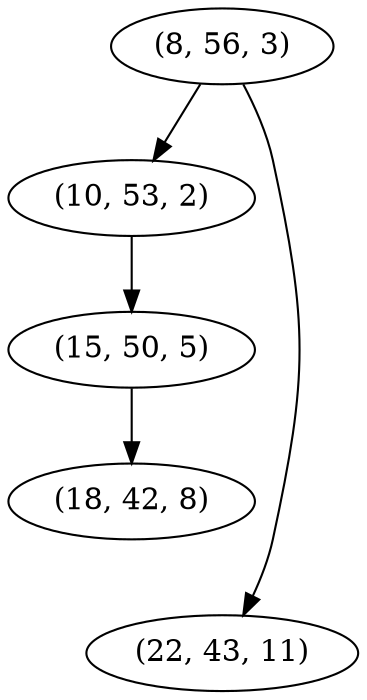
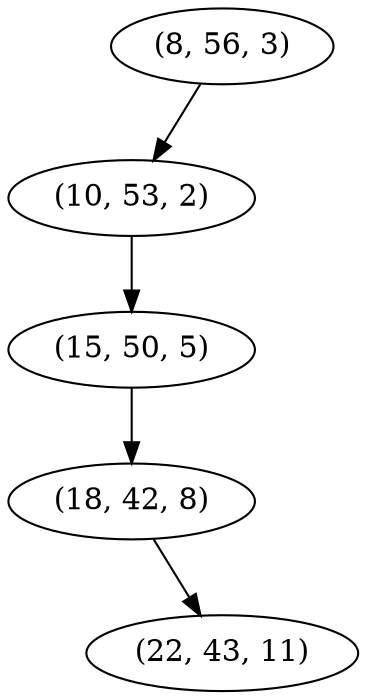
(299, 339) -> (171, 568)
